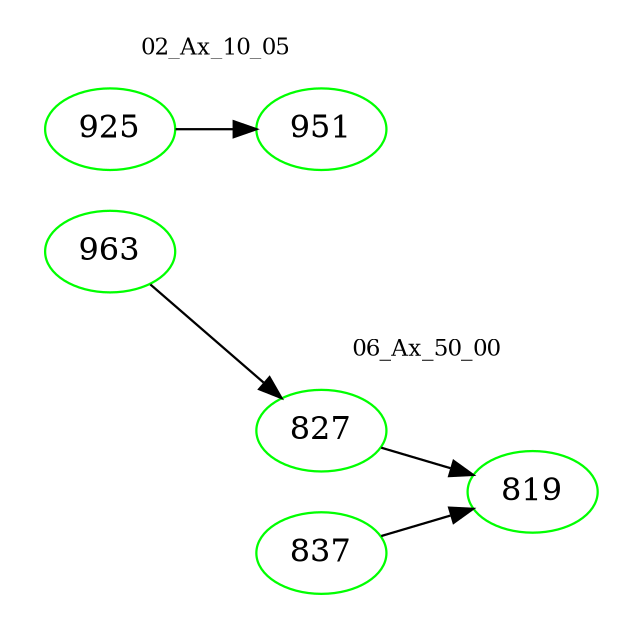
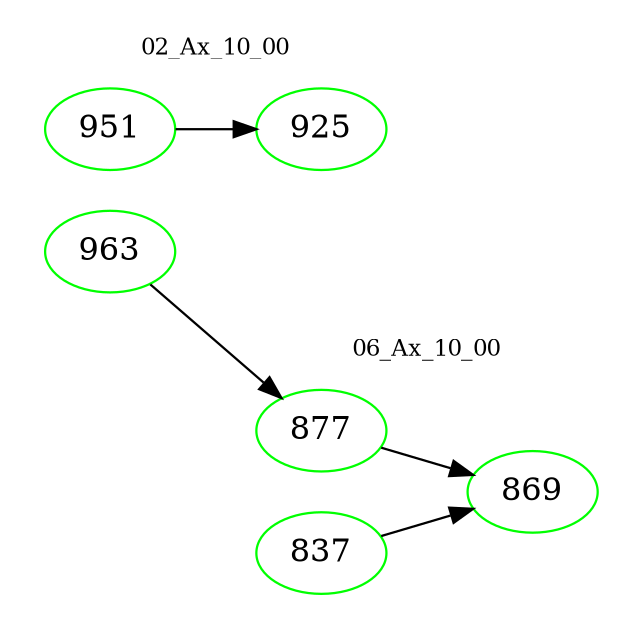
(216, 49) -> (216, 49)
(204, 129) -> (204, 129)
(427, 350) -> (427, 350)
(321, 431) -> (321, 431)
(533, 492) -> (533, 492)
